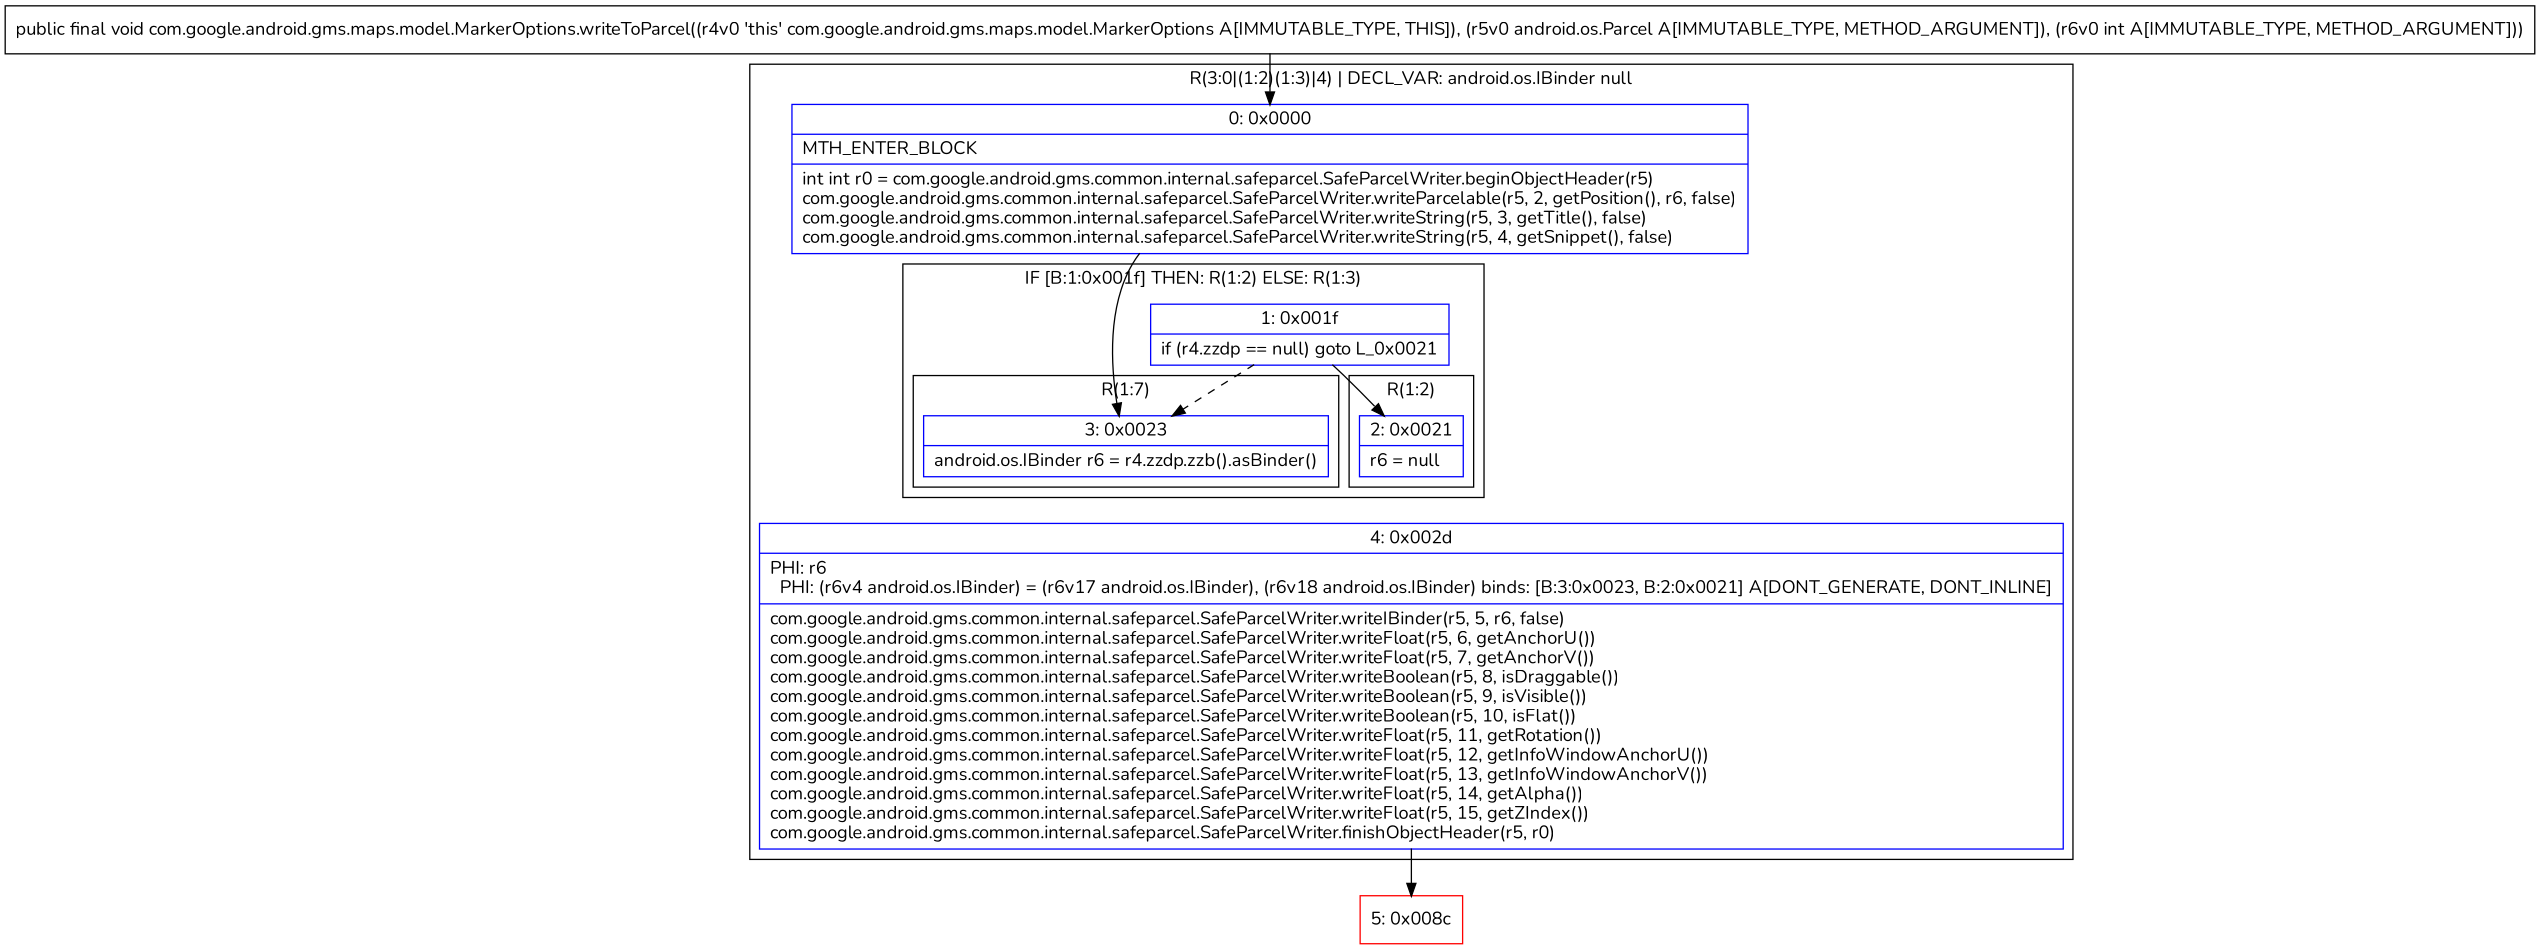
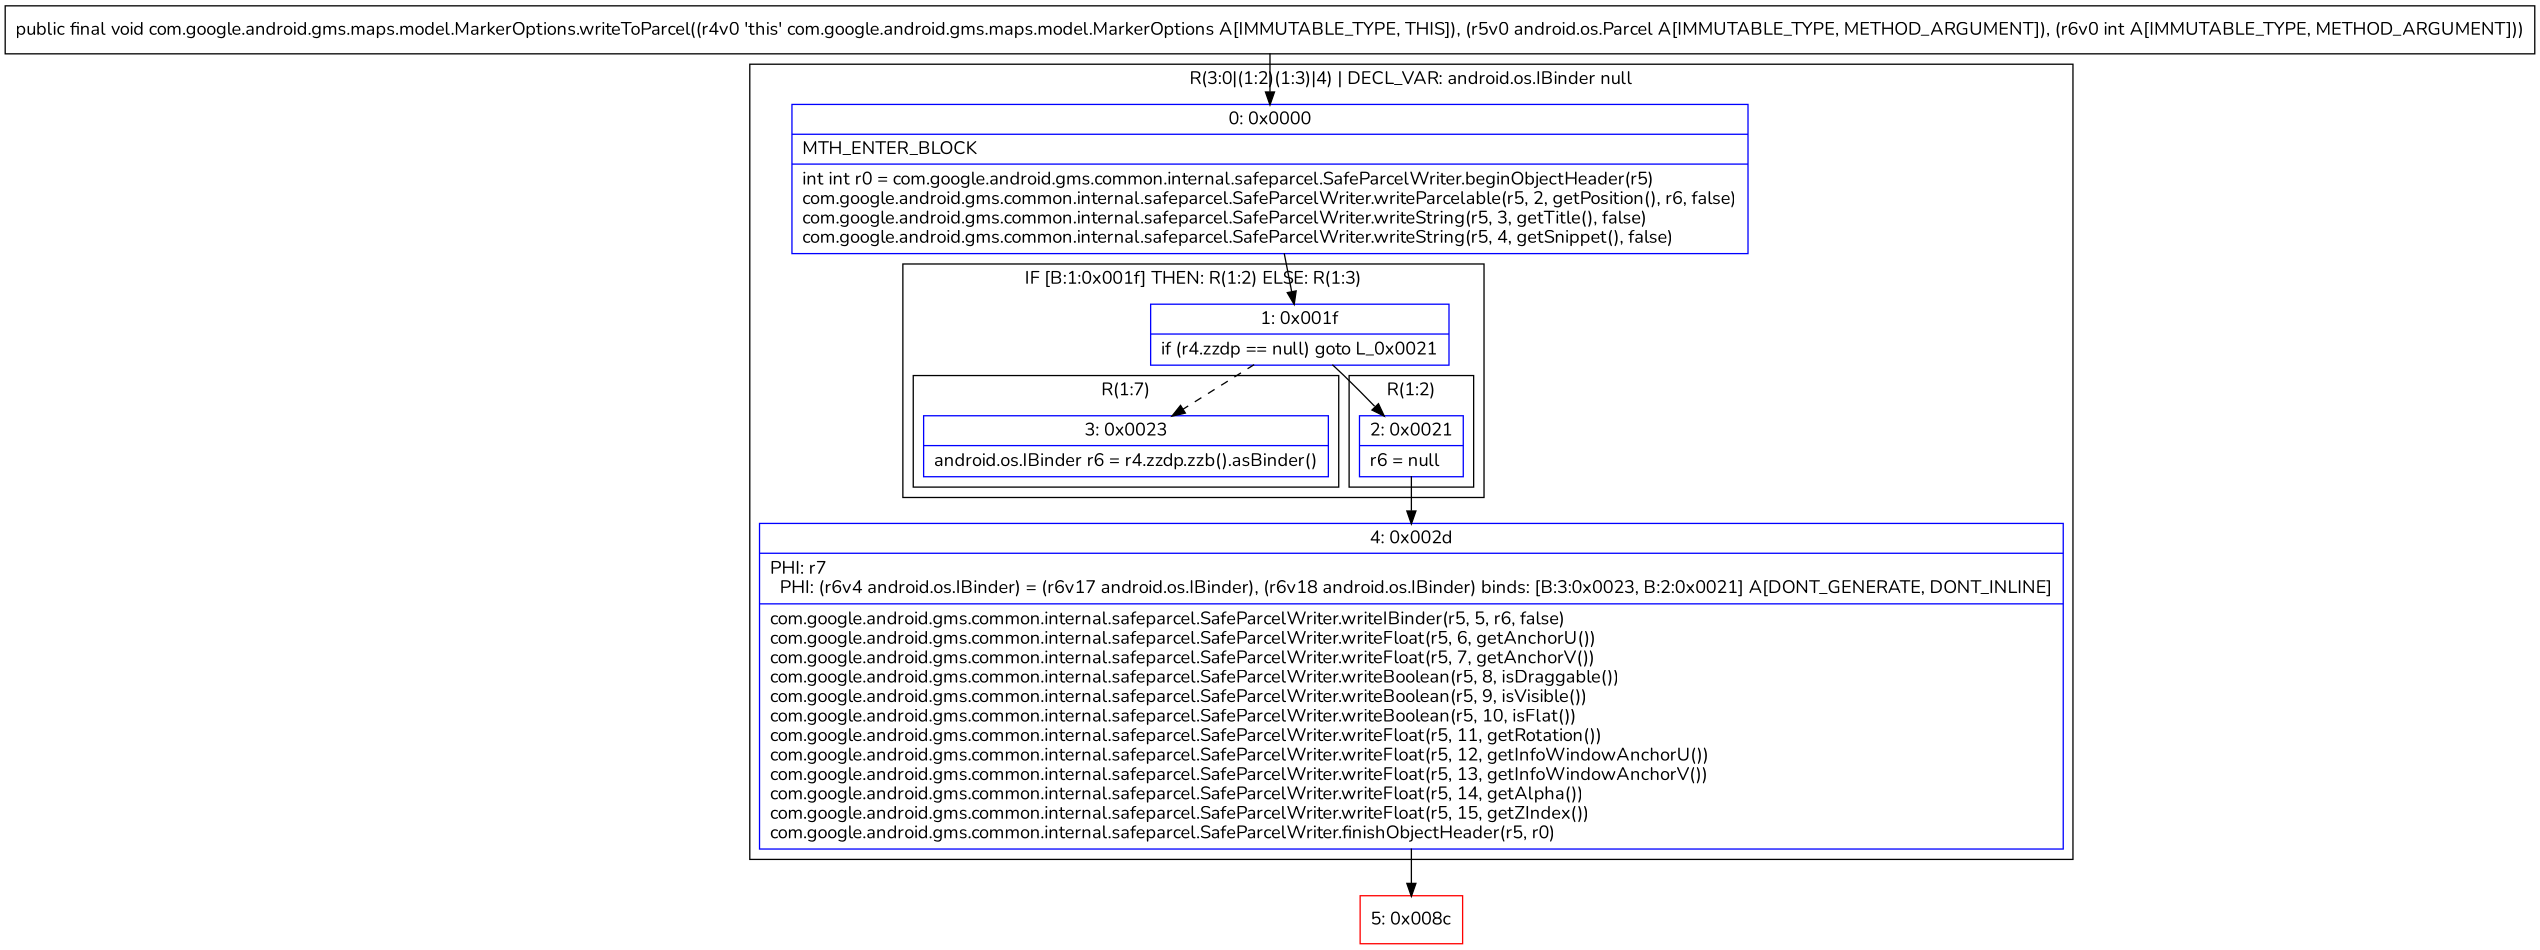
(1114, 326) -> (1288, 272)
none -> (1411, 493)
(801, 568) -> (801, 568)
